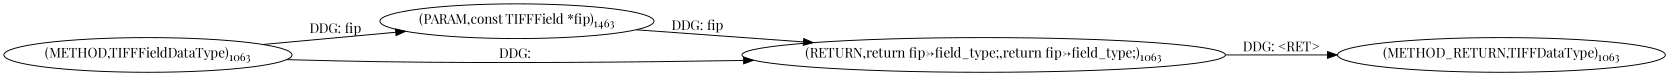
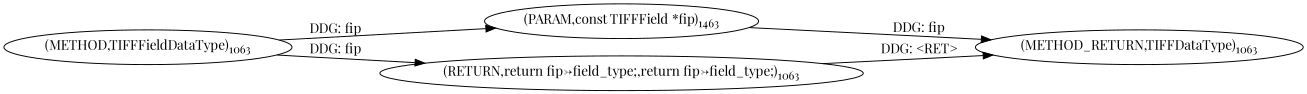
(720, 36) -> (865, 33)
(517, 54) -> (336, 50)
